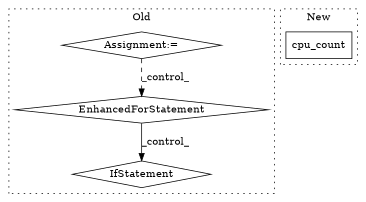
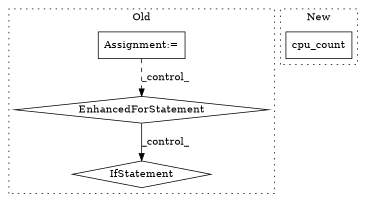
(142, 45) -> (142, 45)
